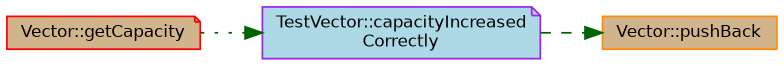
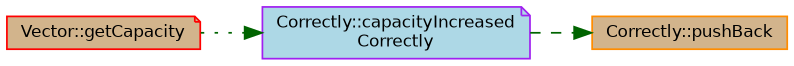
(401, 33) -> (396, 33)
(690, 33) -> (690, 33)
